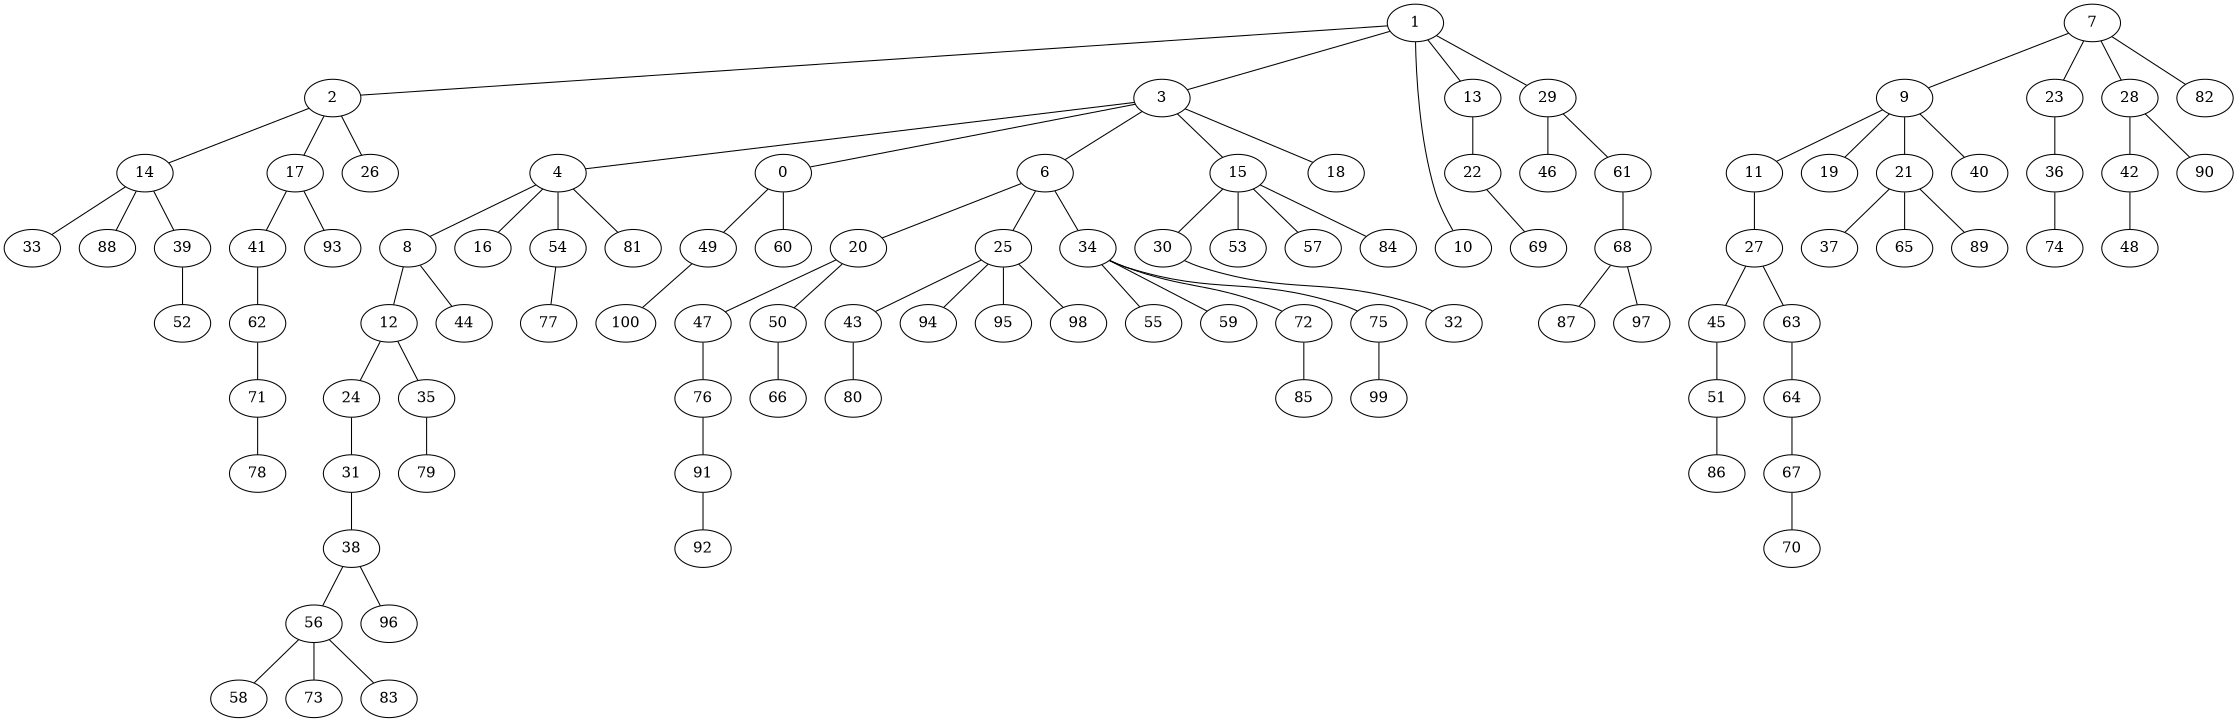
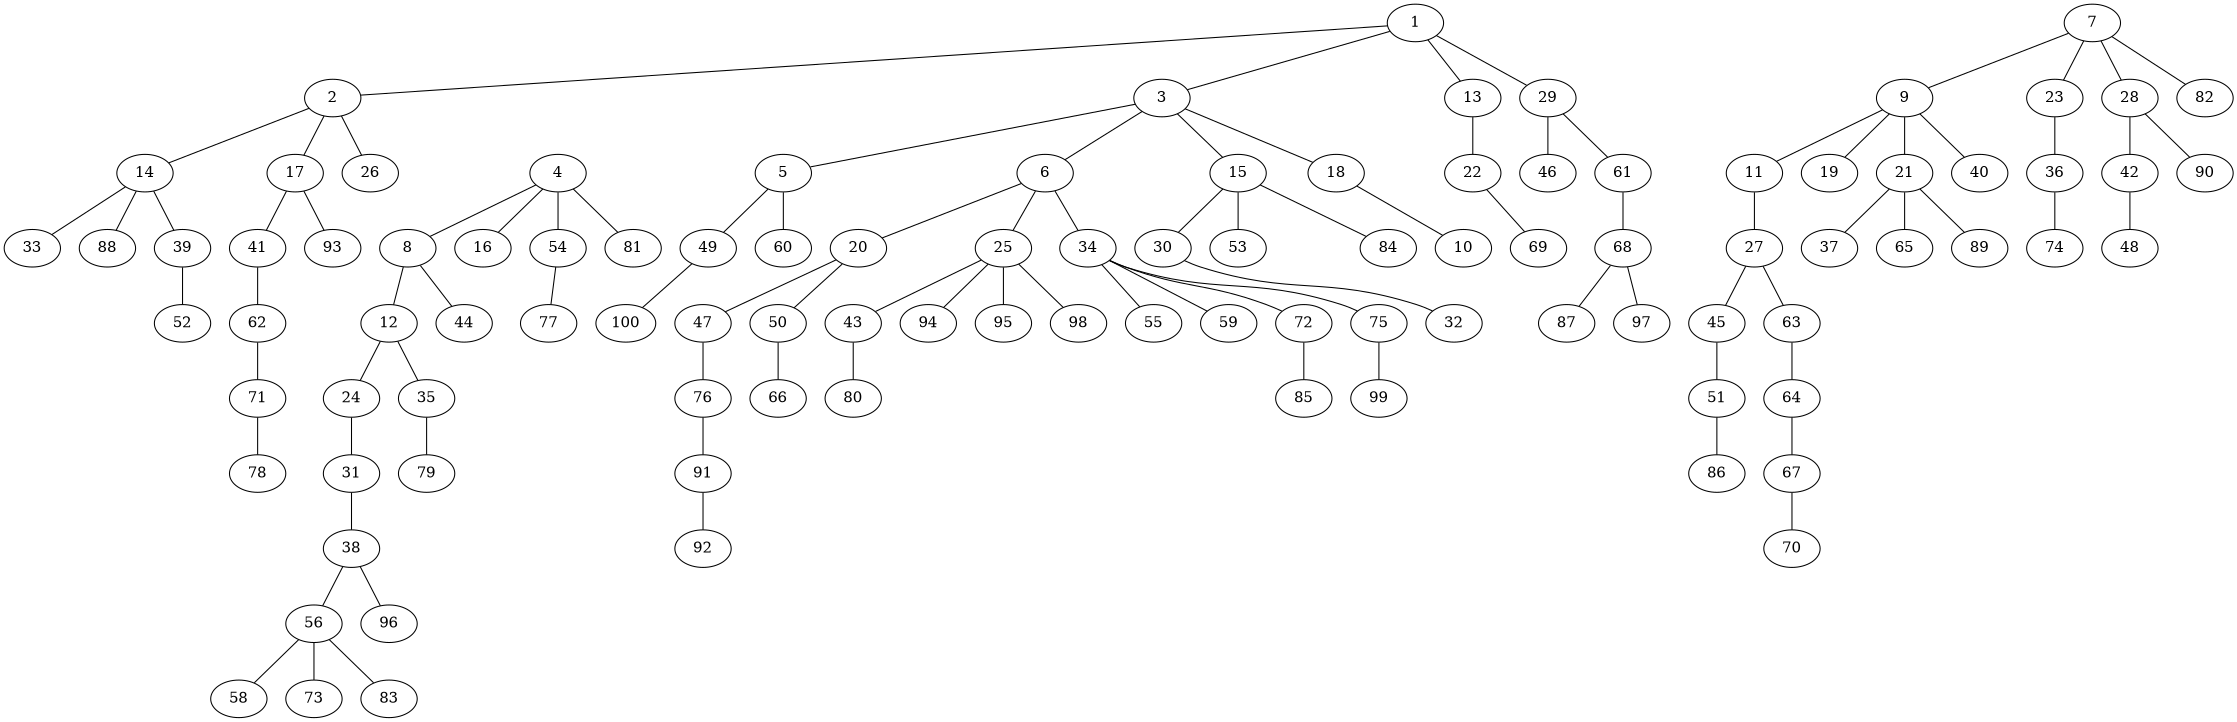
(860, 136) -> none
(1424, 139) -> (1400, 211)
(783, 173) -> (783, 173)
(1313, 248) -> none
